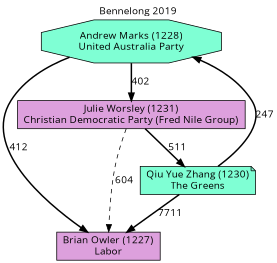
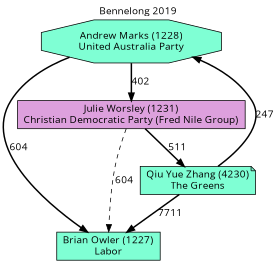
(19, 148) -> (19, 148)
(198, 180) -> (198, 180)
(108, 246) -> (108, 246)
